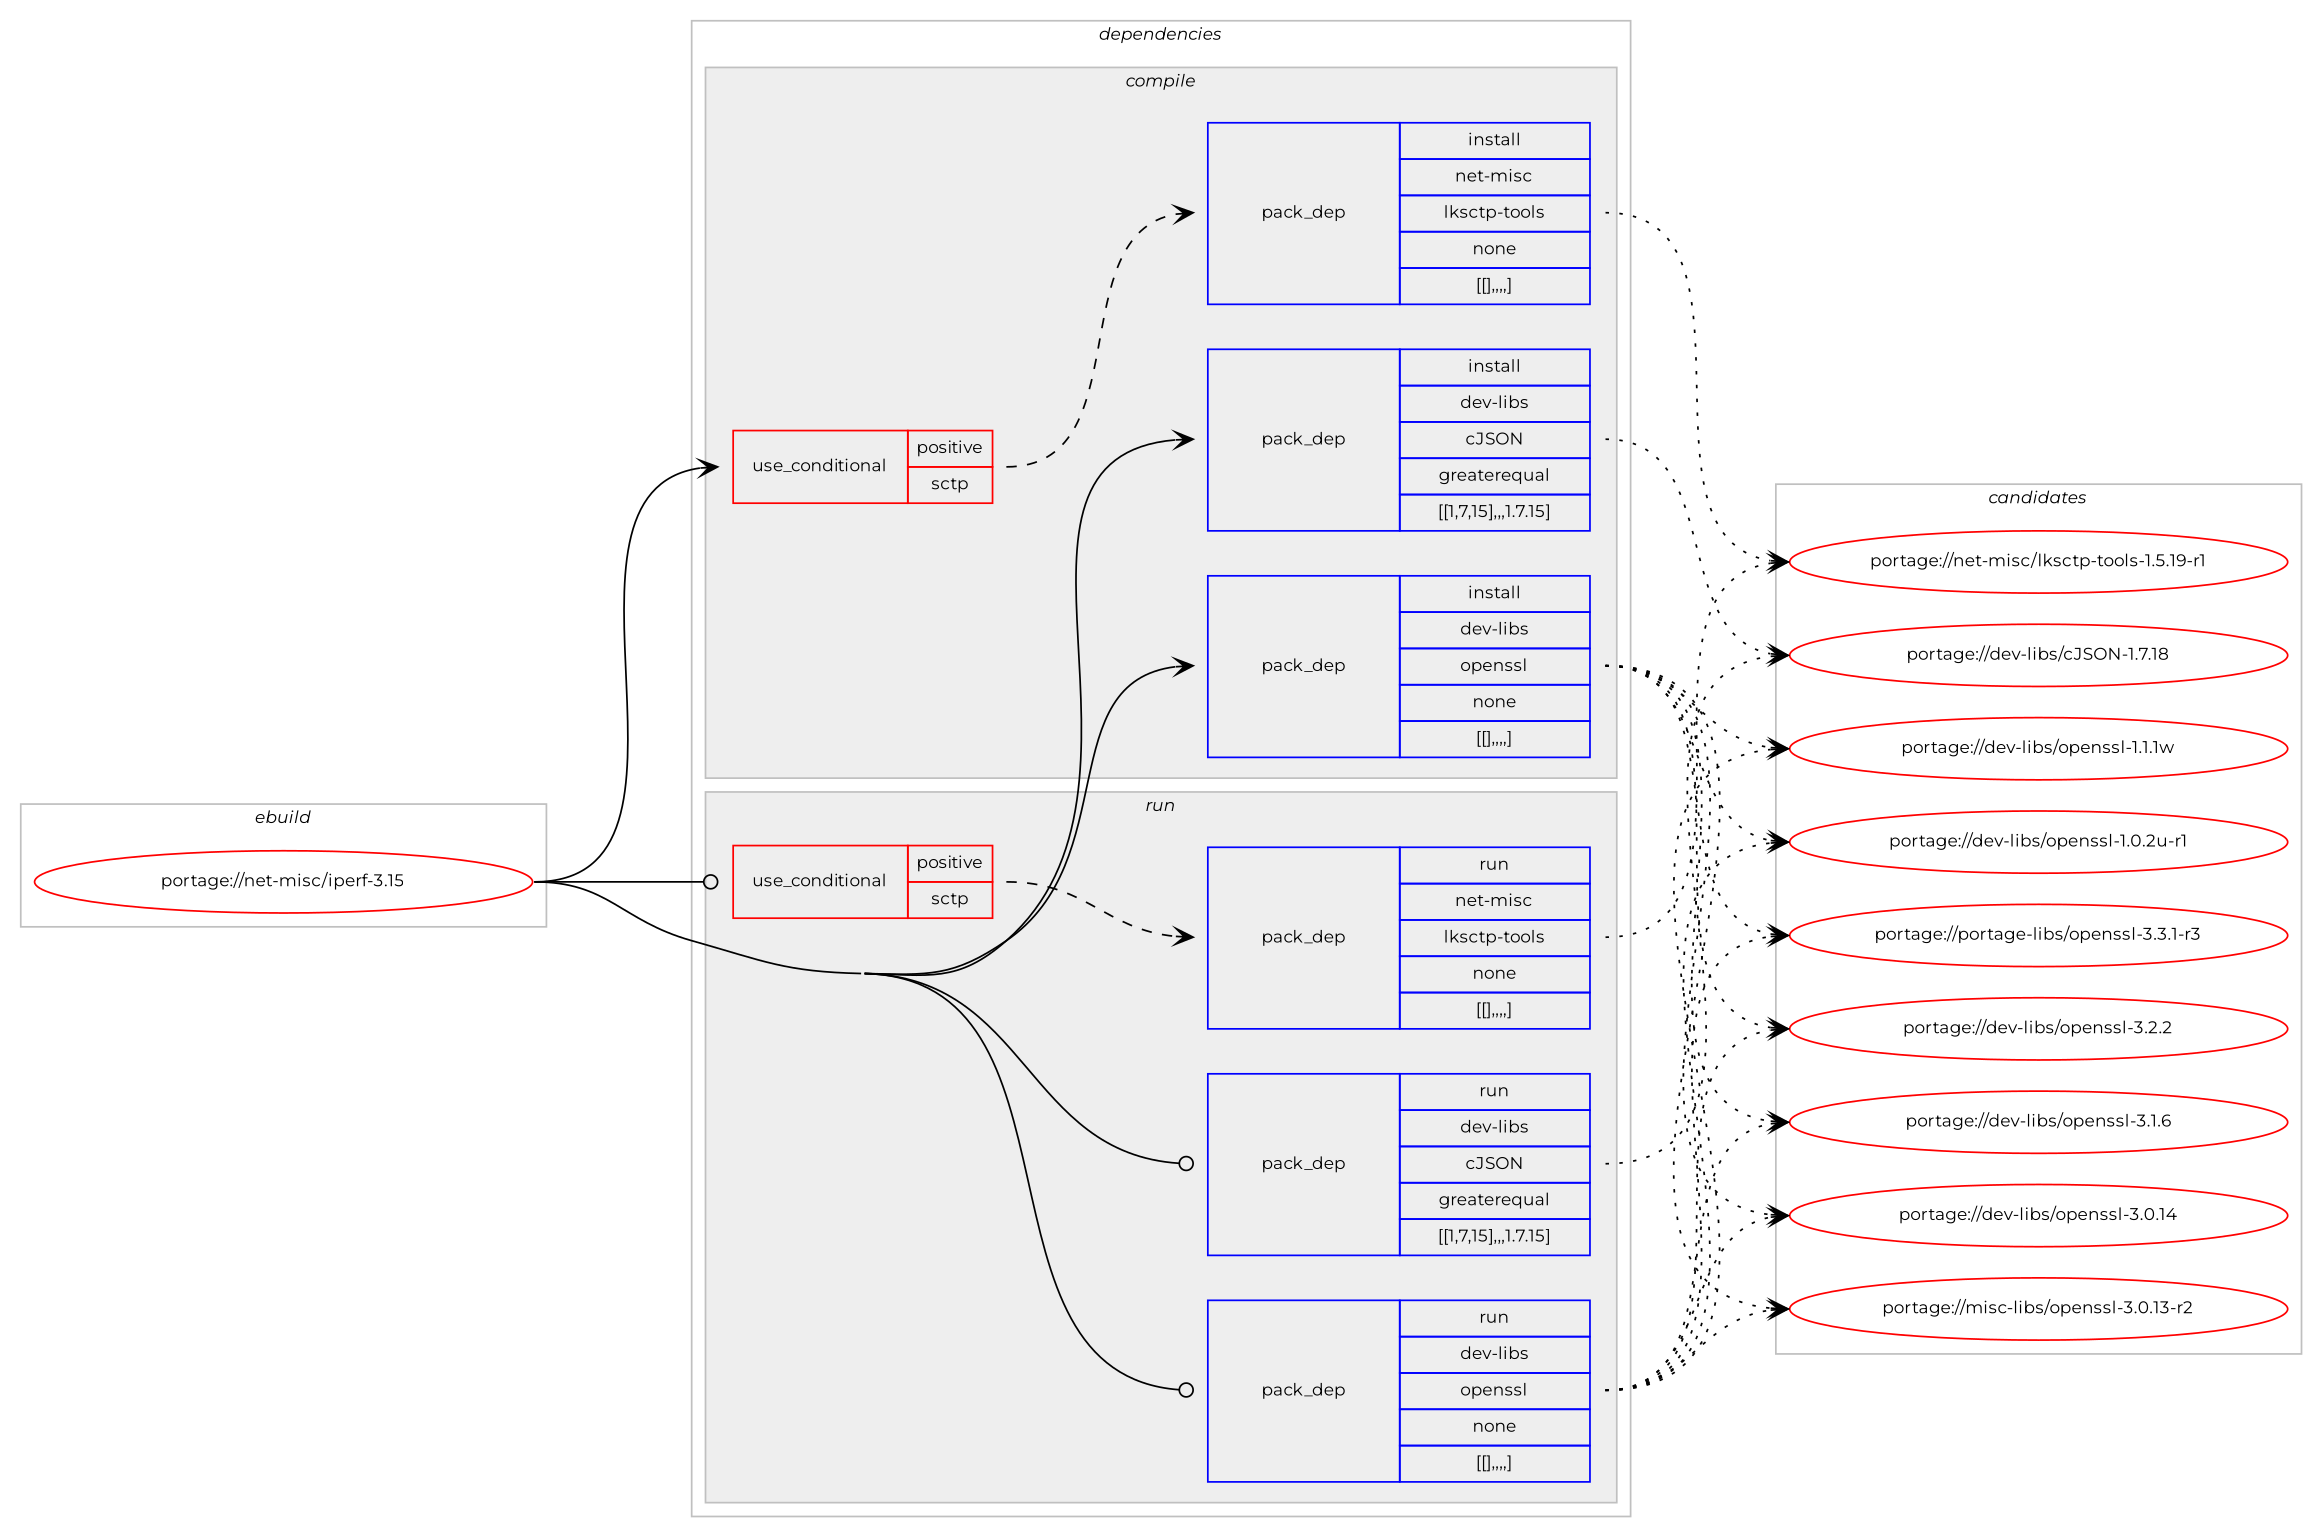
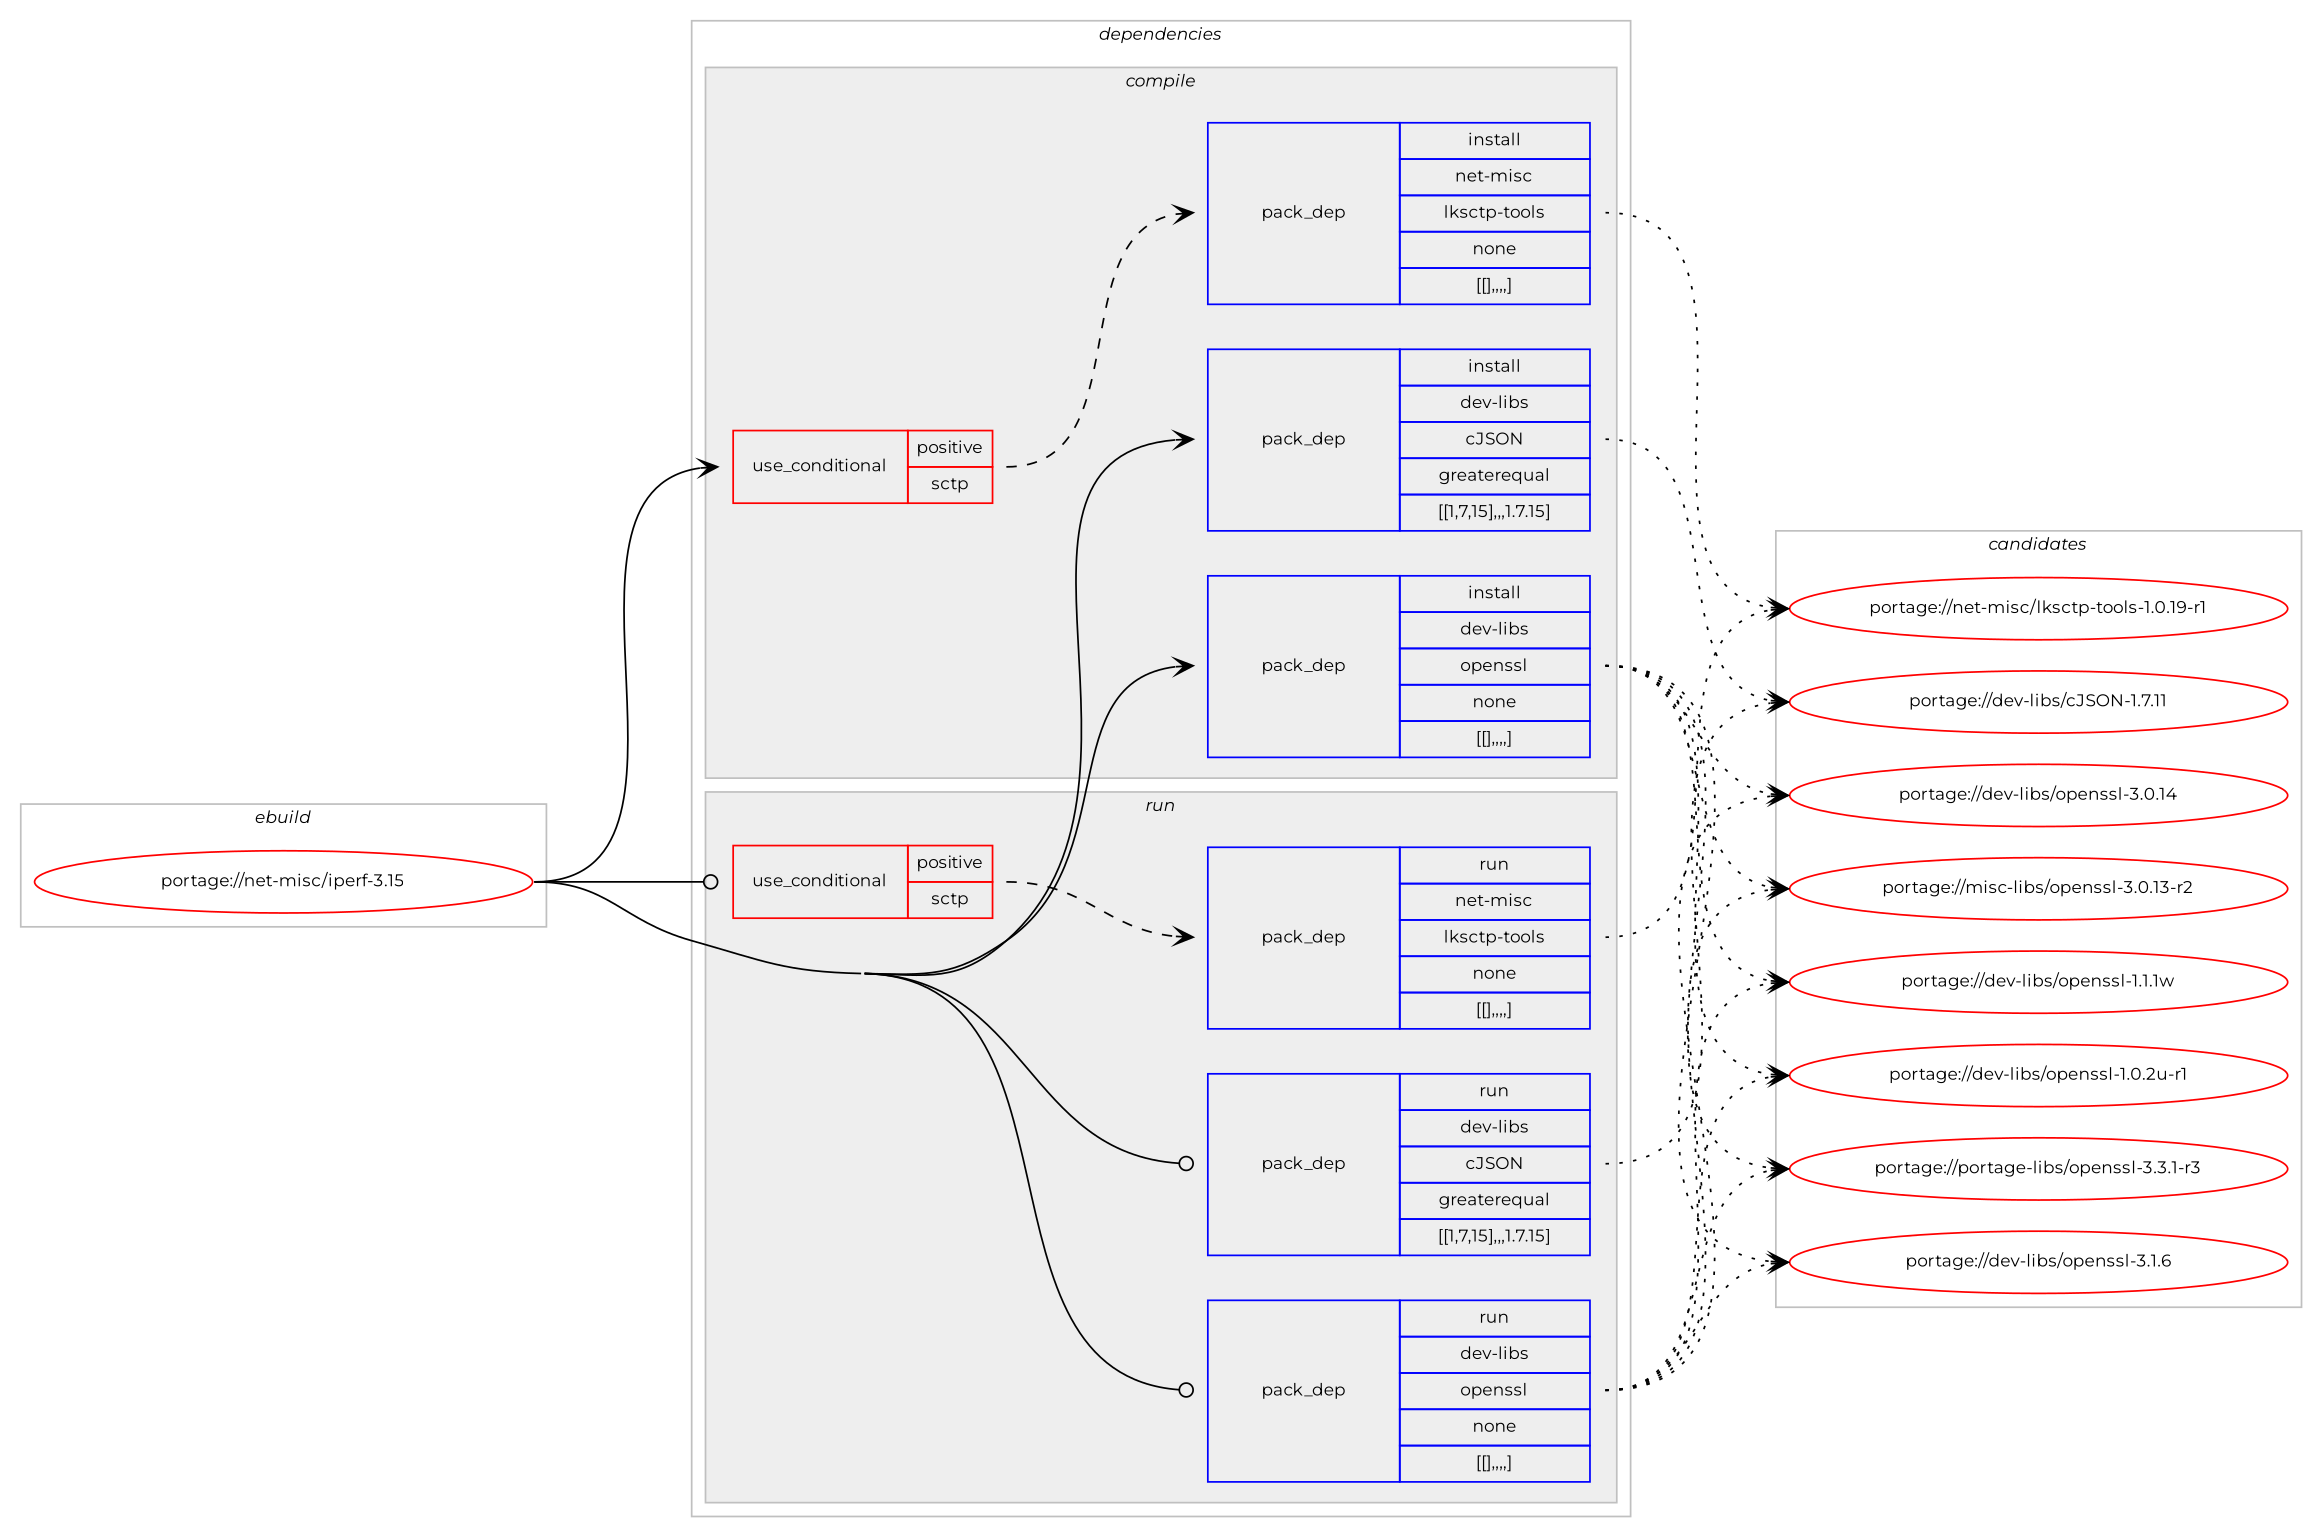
(2039, 562) -> (2039, 609)
(2039, 655) -> (2039, 702)
(2039, 1029) -> none
